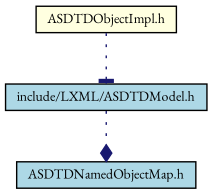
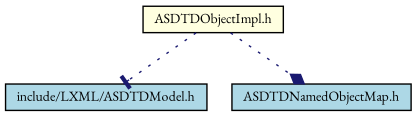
(106, 128) -> (260, 53)
